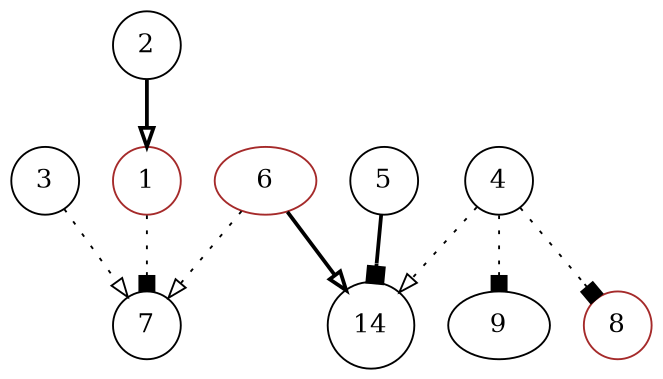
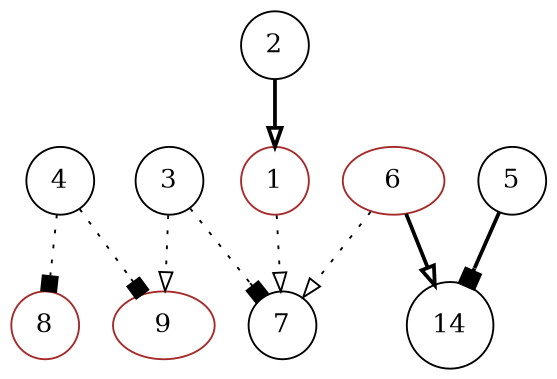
(147, 243) -> (278, 244)
none -> (167, 243)
(444, 243) -> none
(91, 245) -> (220, 246)
(499, 325) -> (164, 325)
